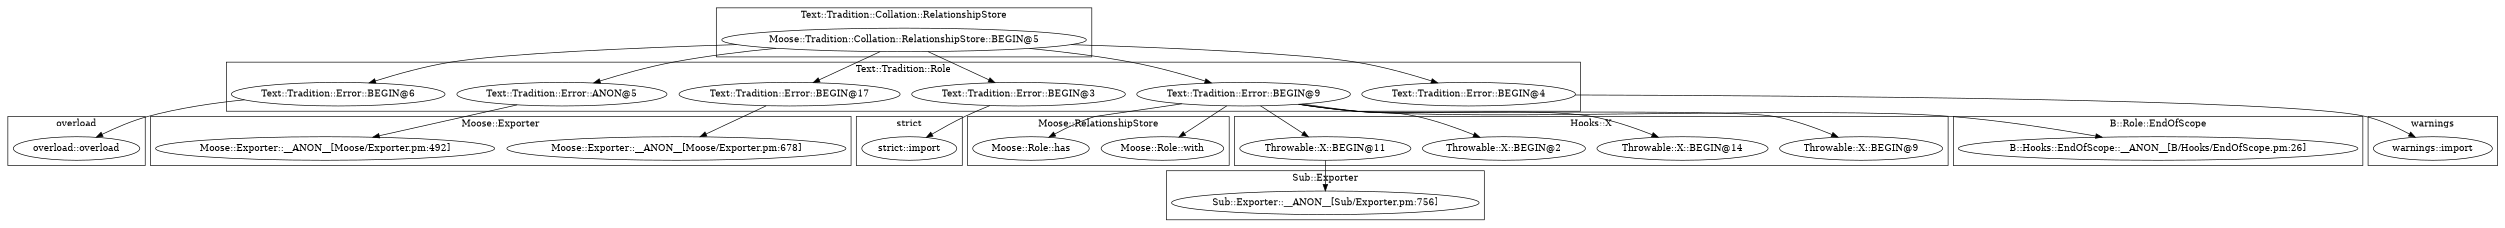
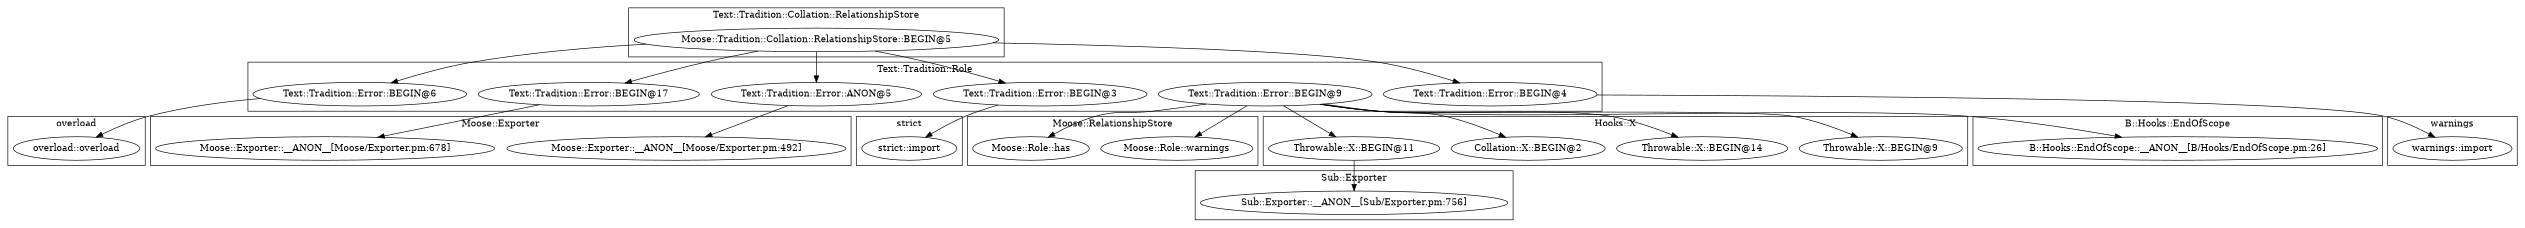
(1105, 58) -> none
(2158, 124) -> (2178, 124)
(1162, 148) -> (1177, 148)
(1504, 148) -> (1528, 148)
